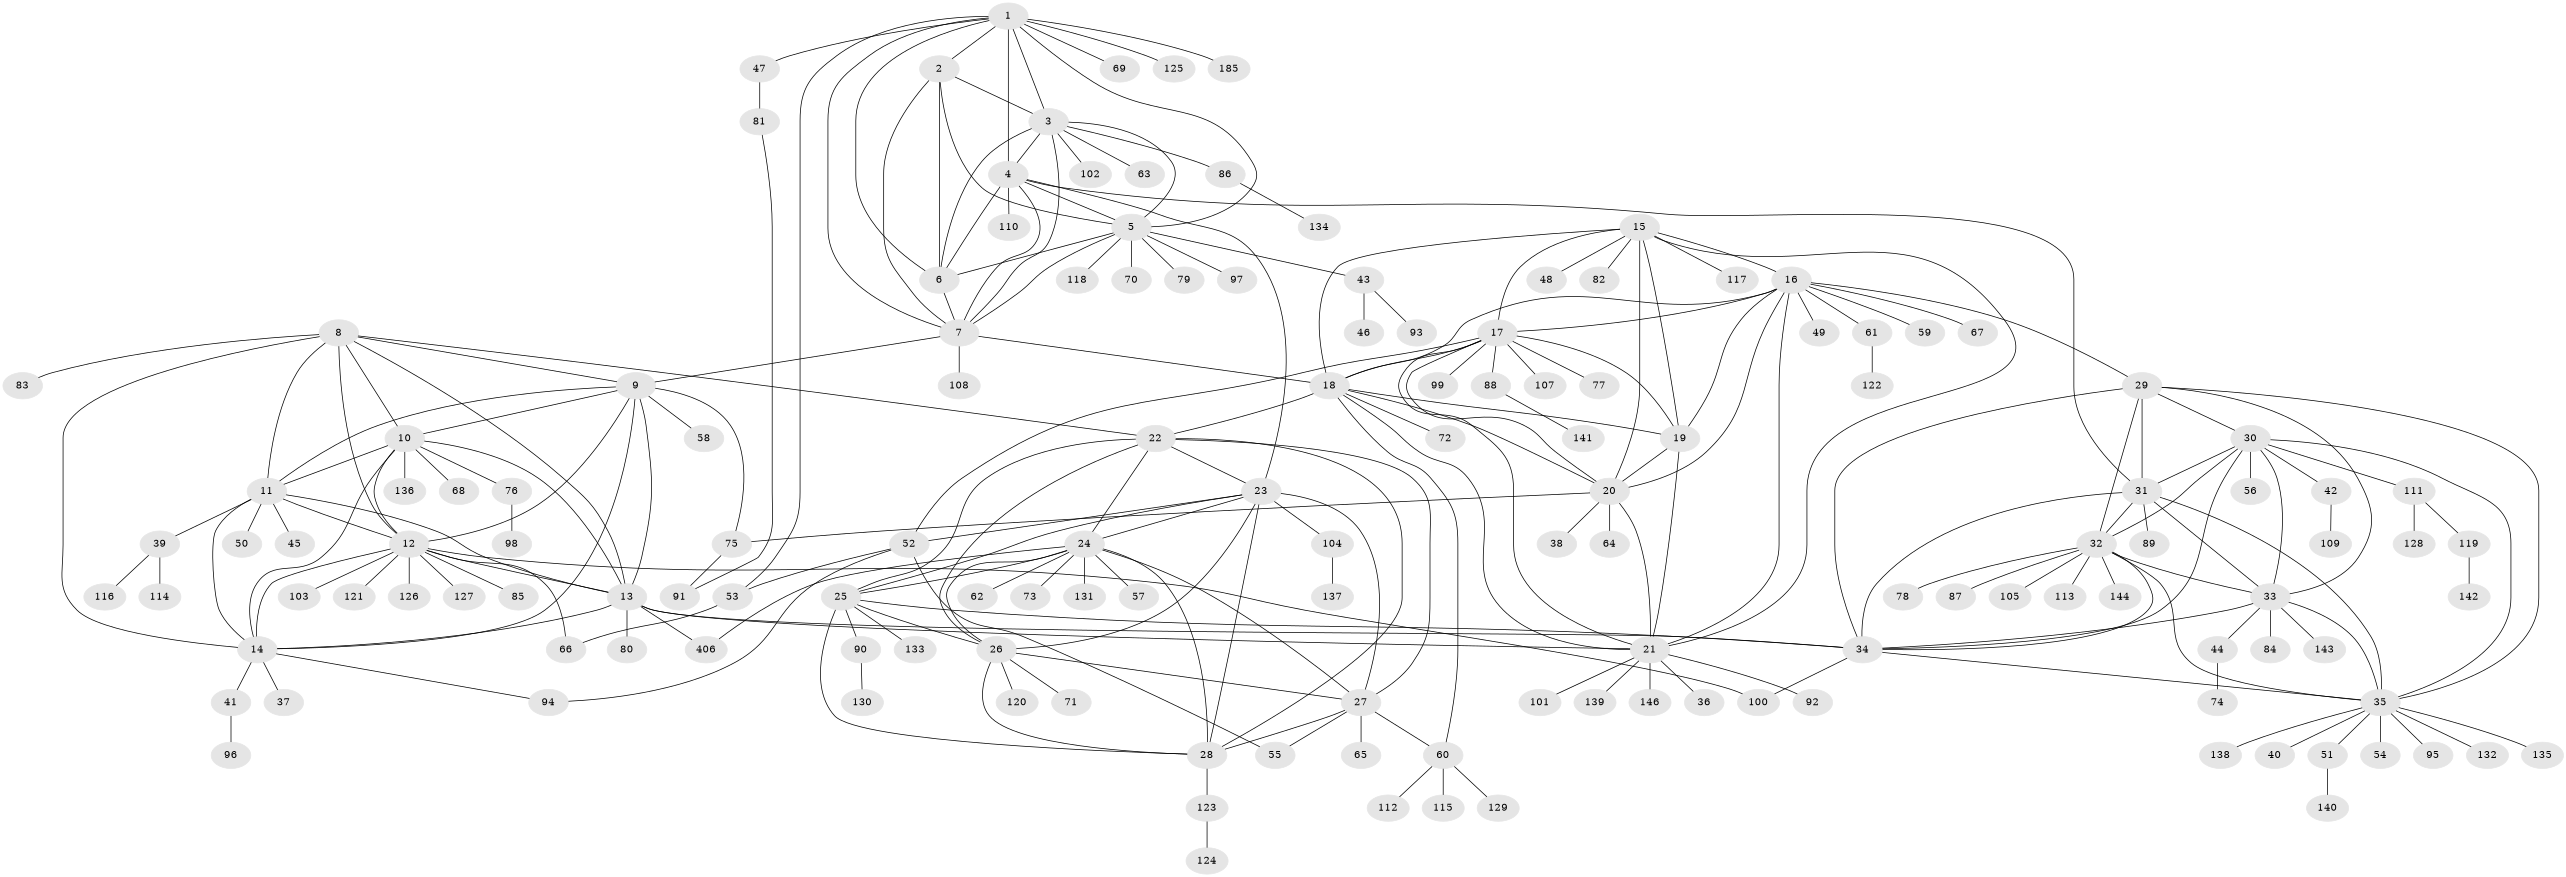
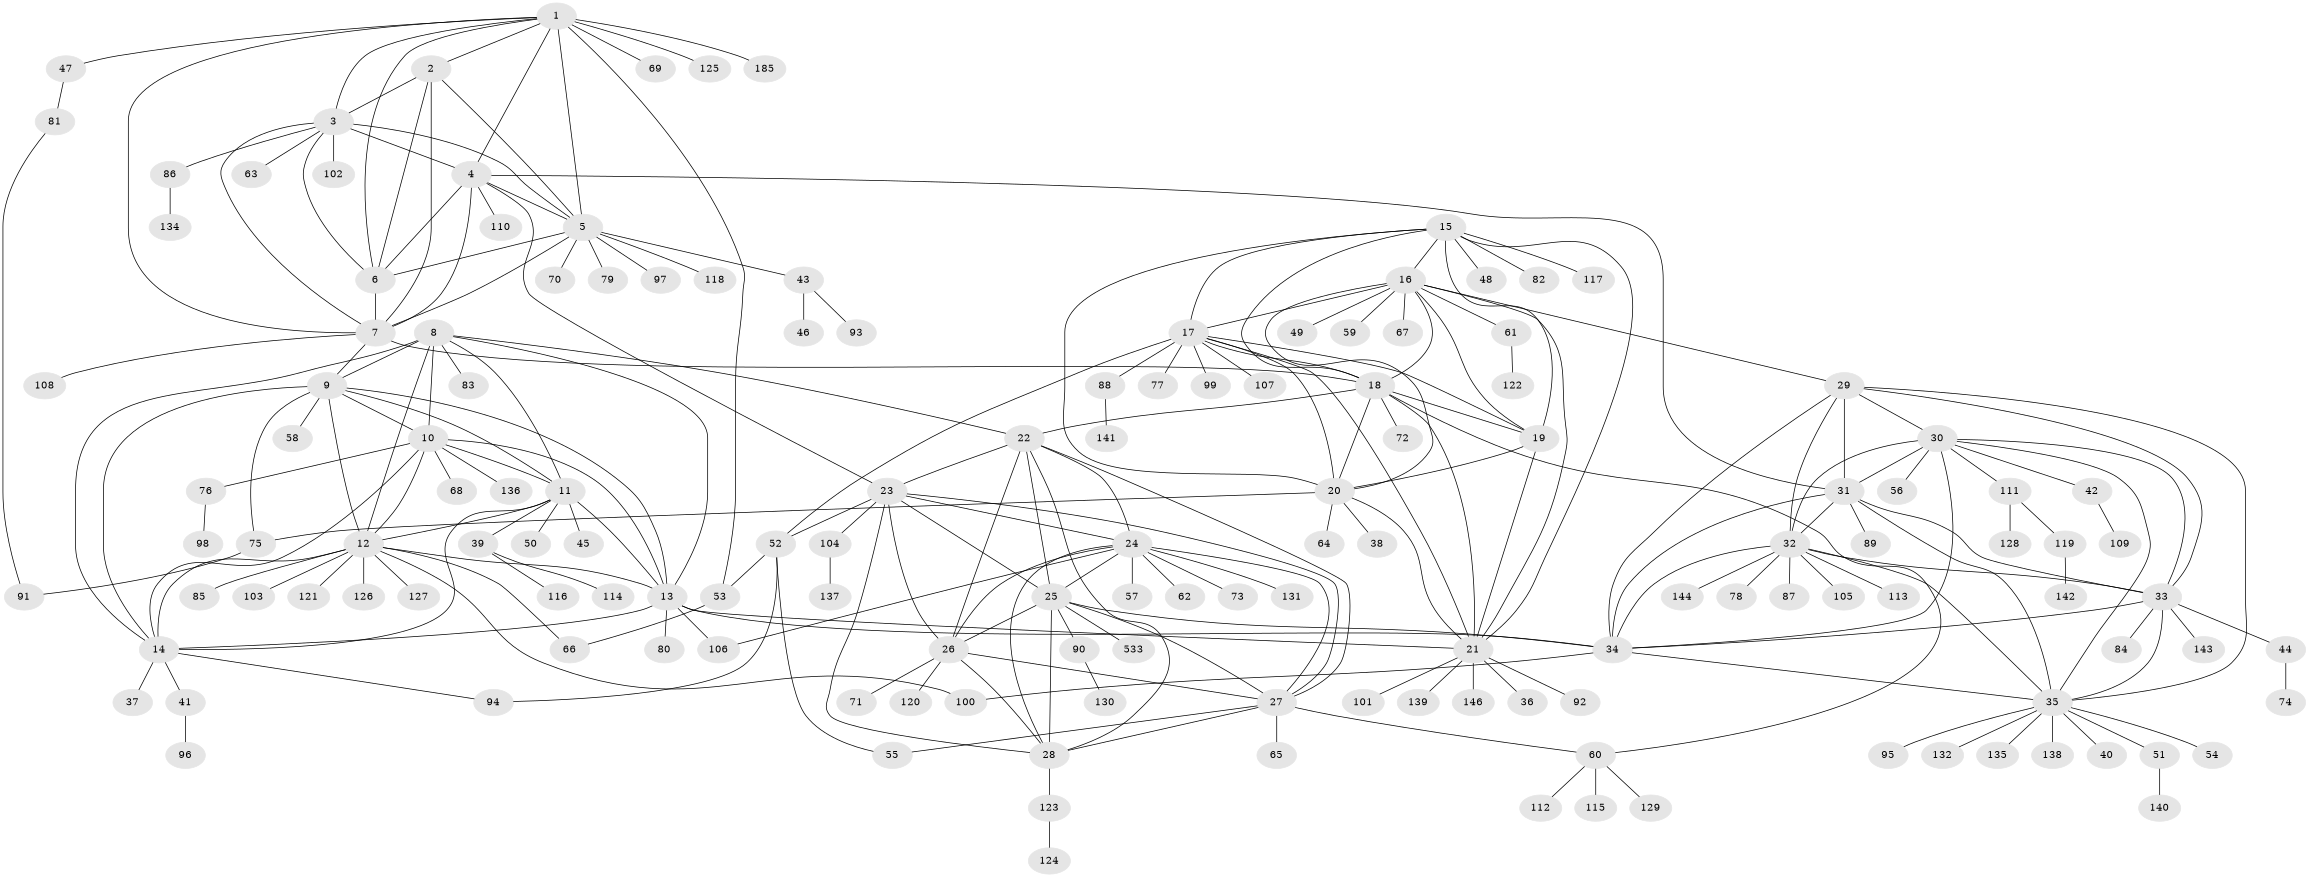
none -> (1174, 643)
(706, 650) -> (719, 650)
(915, 650) -> (1134, 650)
